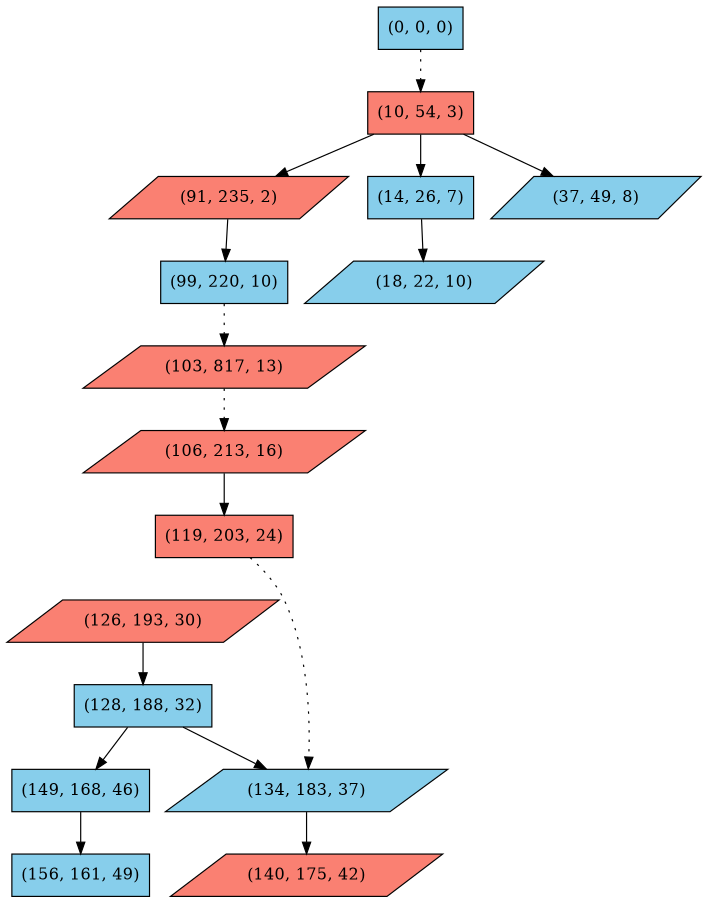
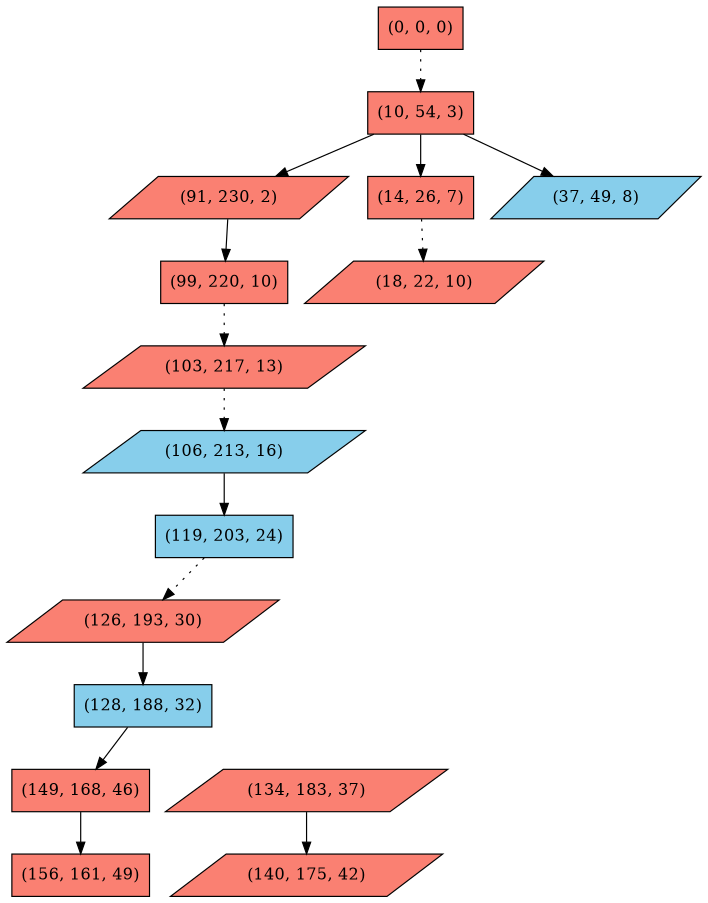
(421, 28) -> (421, 28)
(229, 198) -> (229, 198)
(421, 198) -> (421, 198)
(422, 234) -> (422, 234)
(224, 282) -> (224, 282)
(424, 282) -> (424, 282)
(224, 367) -> (224, 367)
(224, 452) -> (224, 452)
(224, 536) -> (224, 536)
(300, 650) -> (188, 575)
(219, 745) -> none
(81, 791) -> (81, 791)
(307, 791) -> (307, 791)
(81, 875) -> (81, 875)
